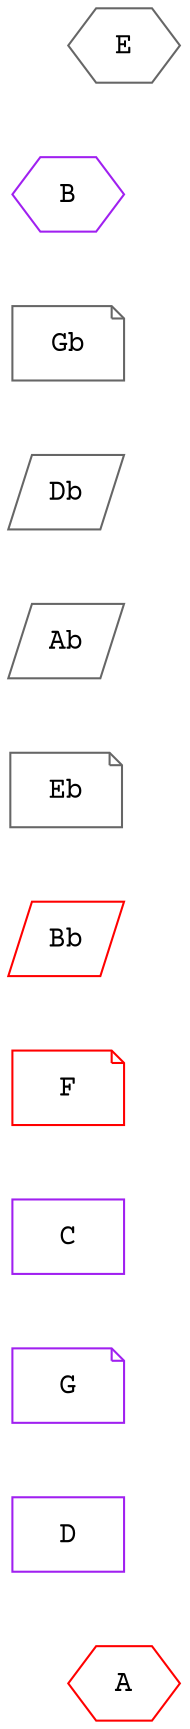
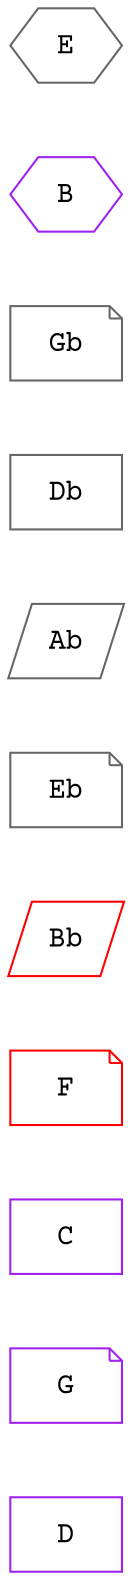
(66, 492) -> (66, 492)
(124, 1683) -> none
